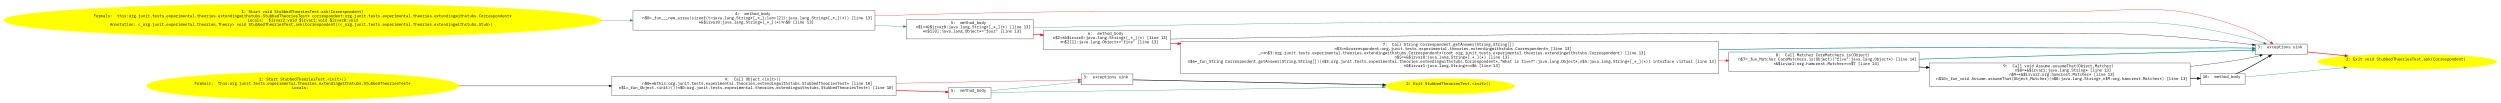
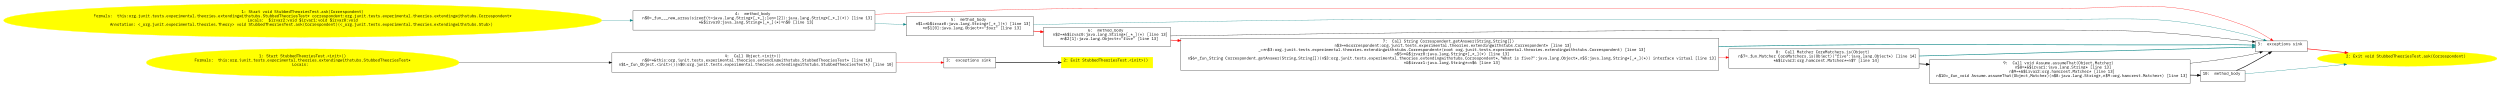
(1450, 86) -> (1107, 63)
(970, 93) -> none
